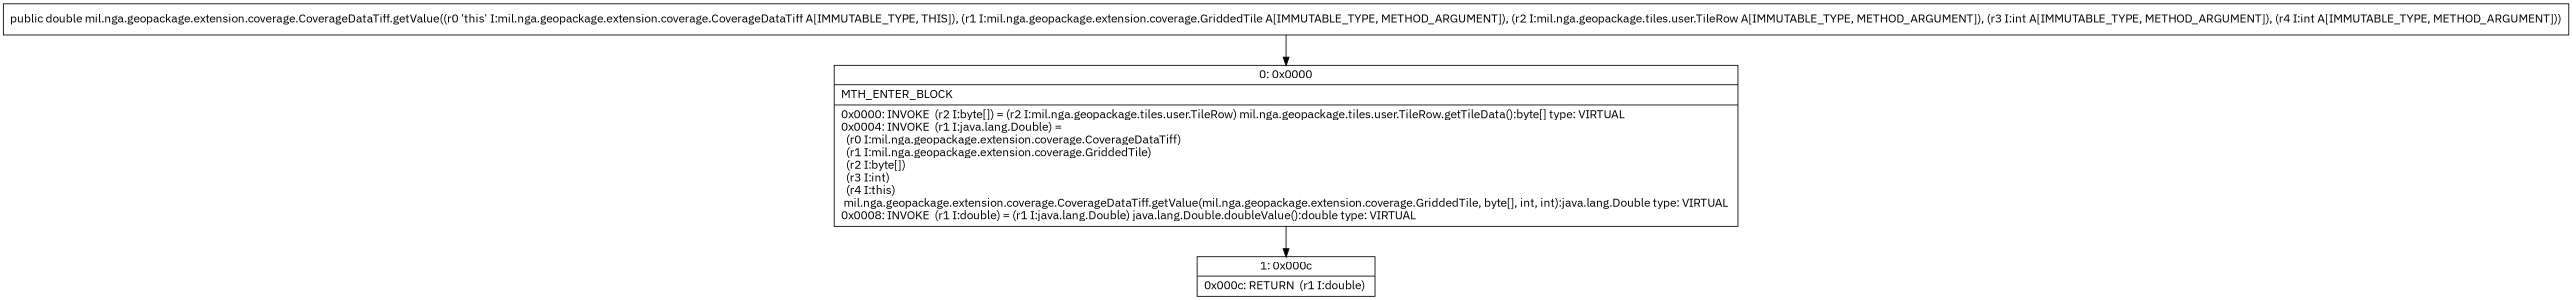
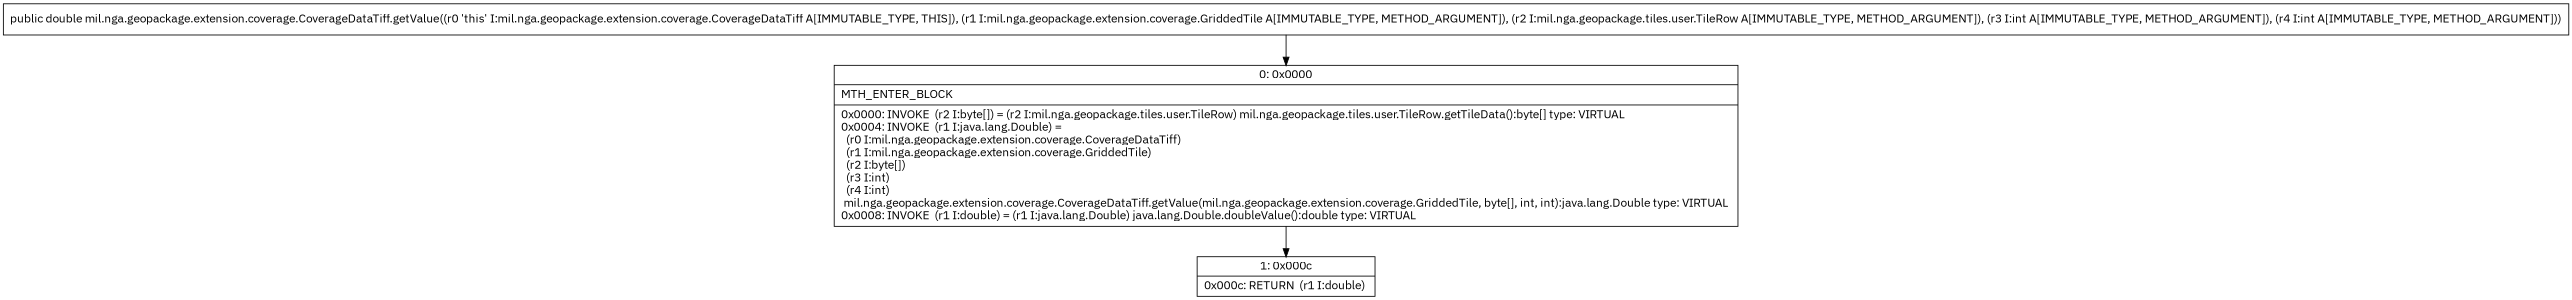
(868, 191) -> (865, 191)
